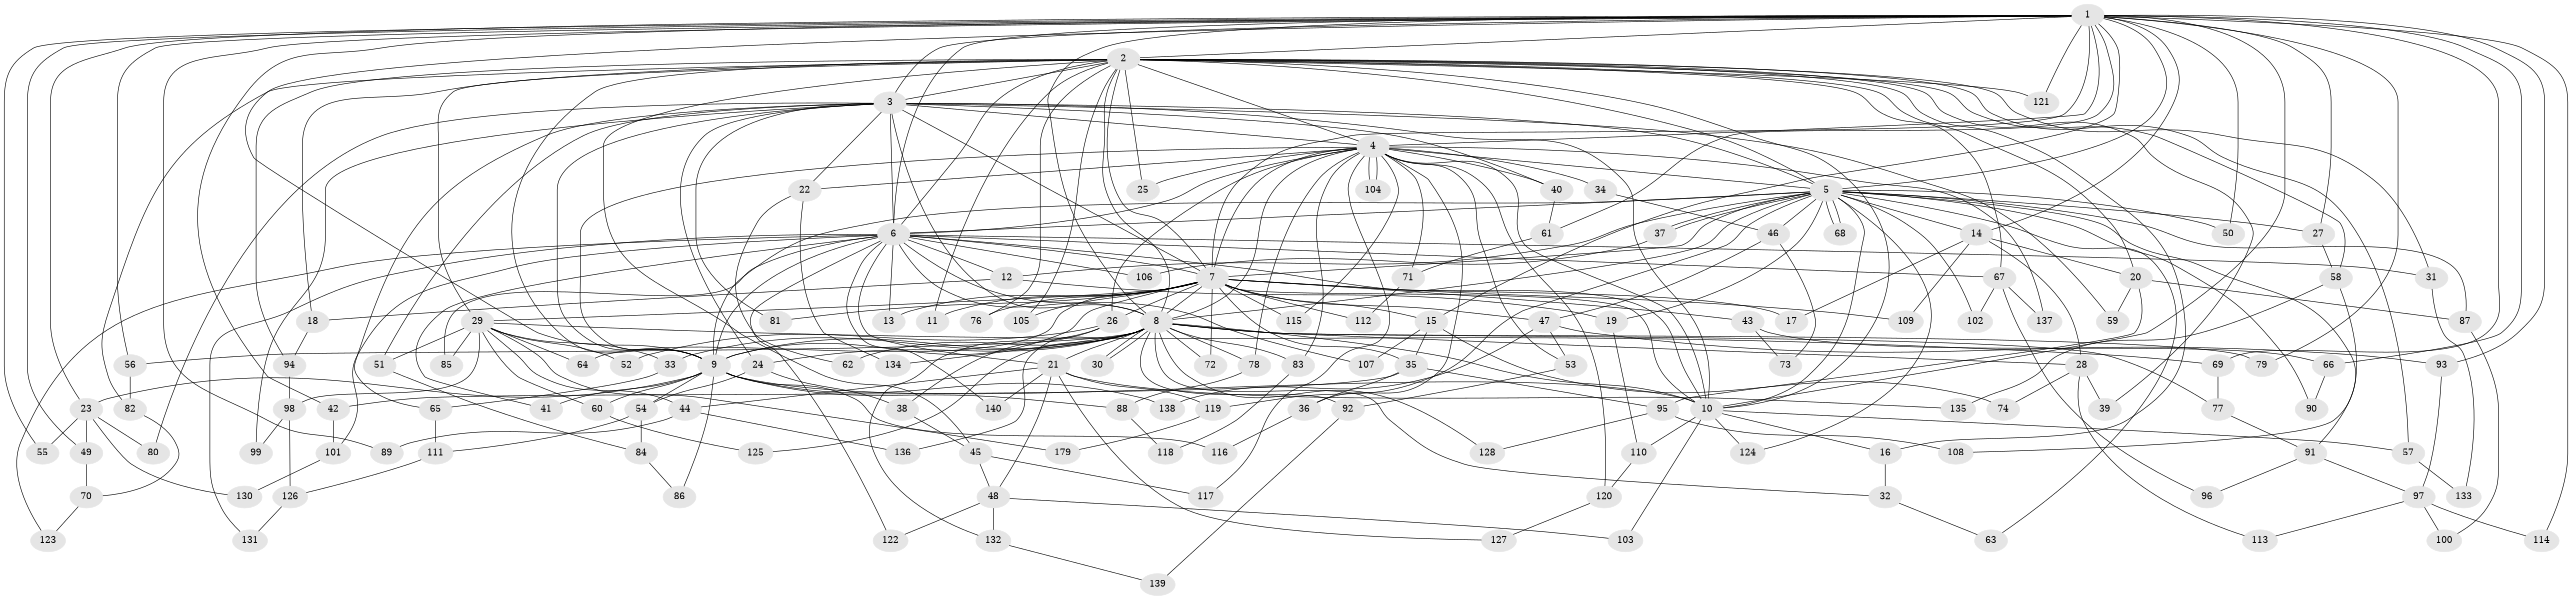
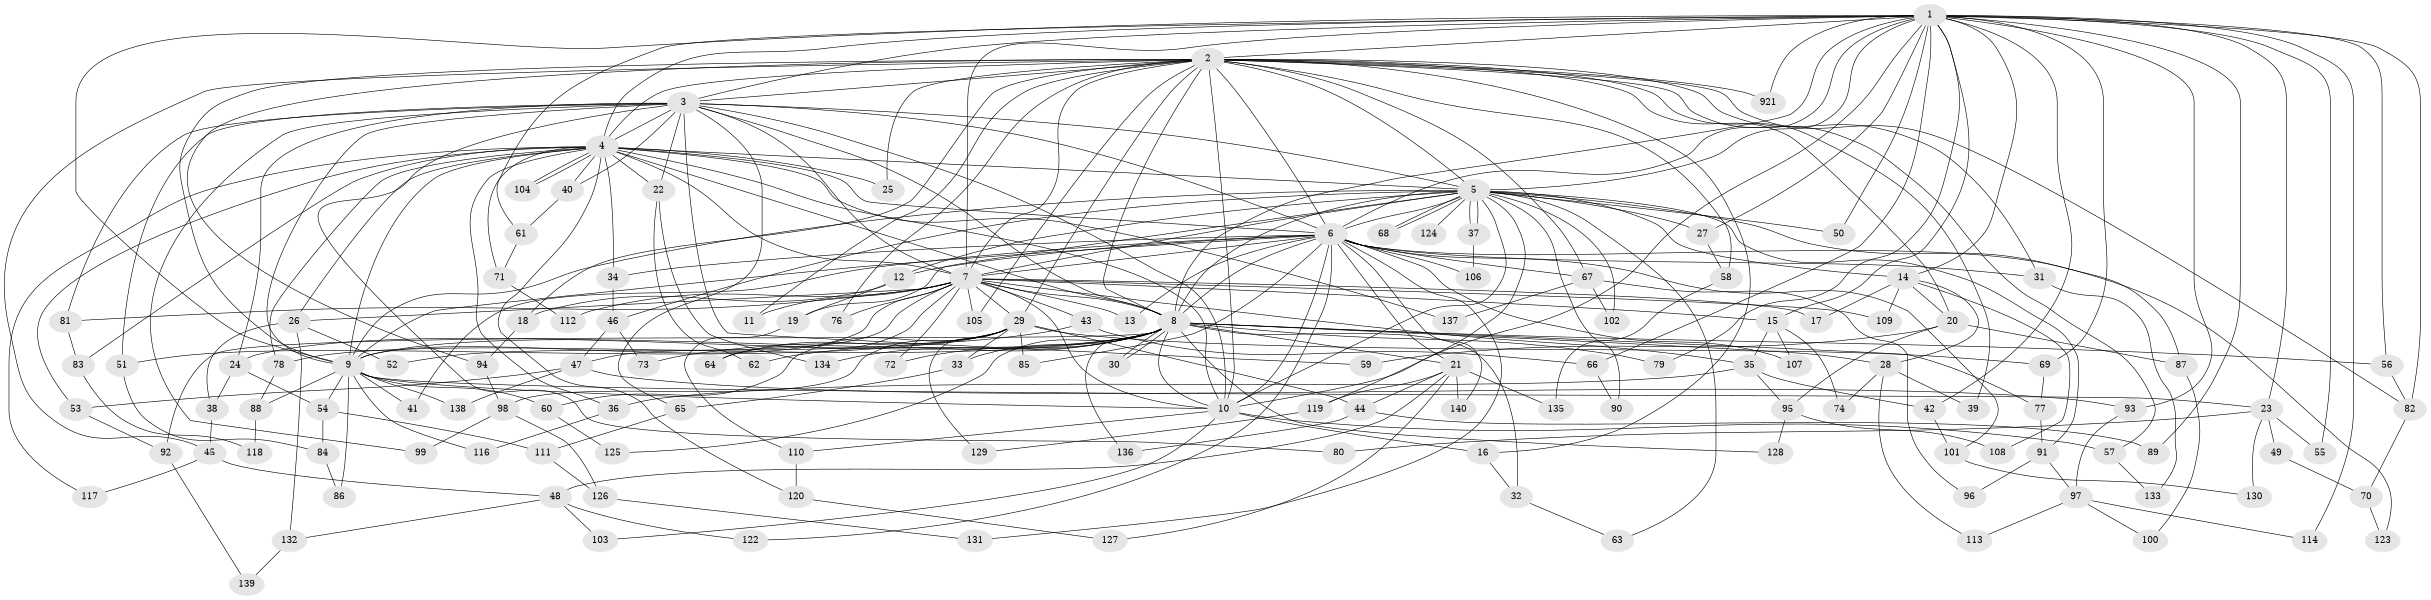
(853, 25) -> (2367, 45)
(2042, 103) -> (1768, 103)
none -> (971, 247)
(1294, 322) -> none
(1228, 343) -> (72, 344)
(1730, 434) -> none
(2225, 440) -> (2045, 336)
(1063, 453) -> (979, 453)
